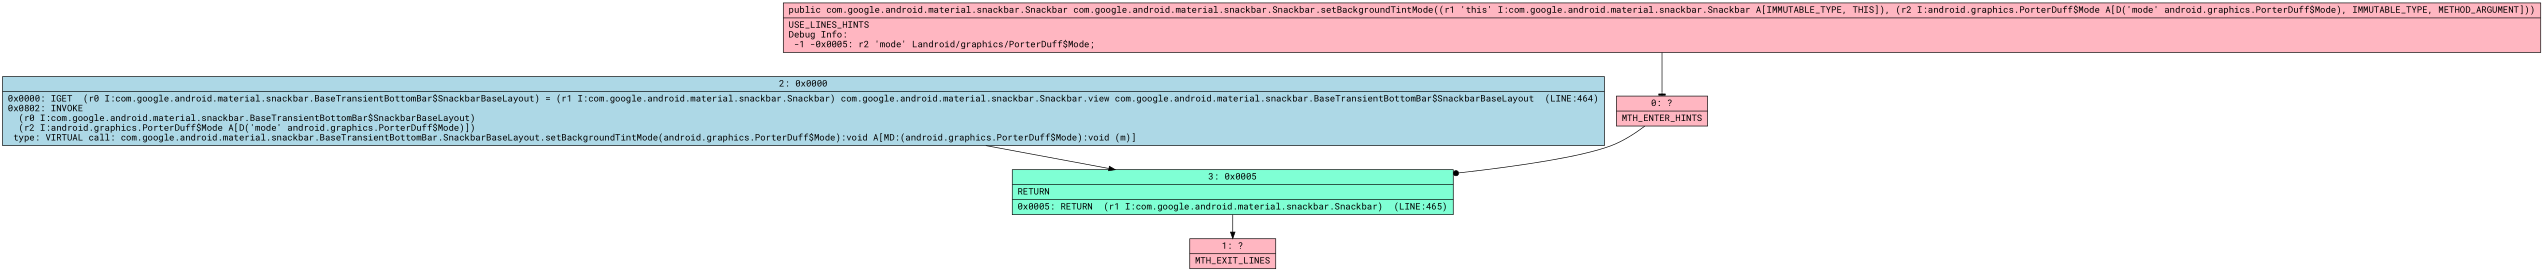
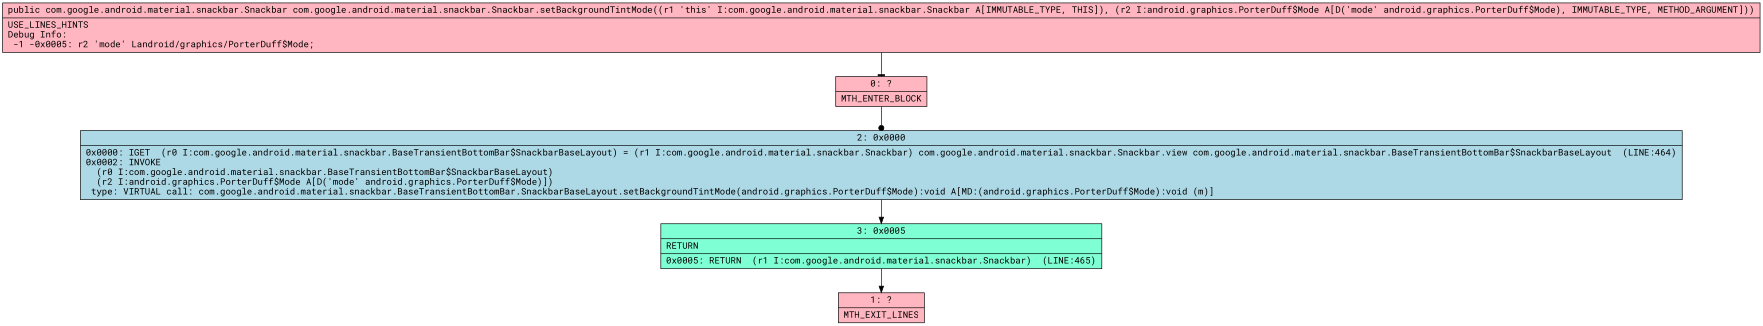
(51, 108) -> (129, 163)
(1662, 118) -> (881, 99)
(1555, 159) -> (881, 116)
